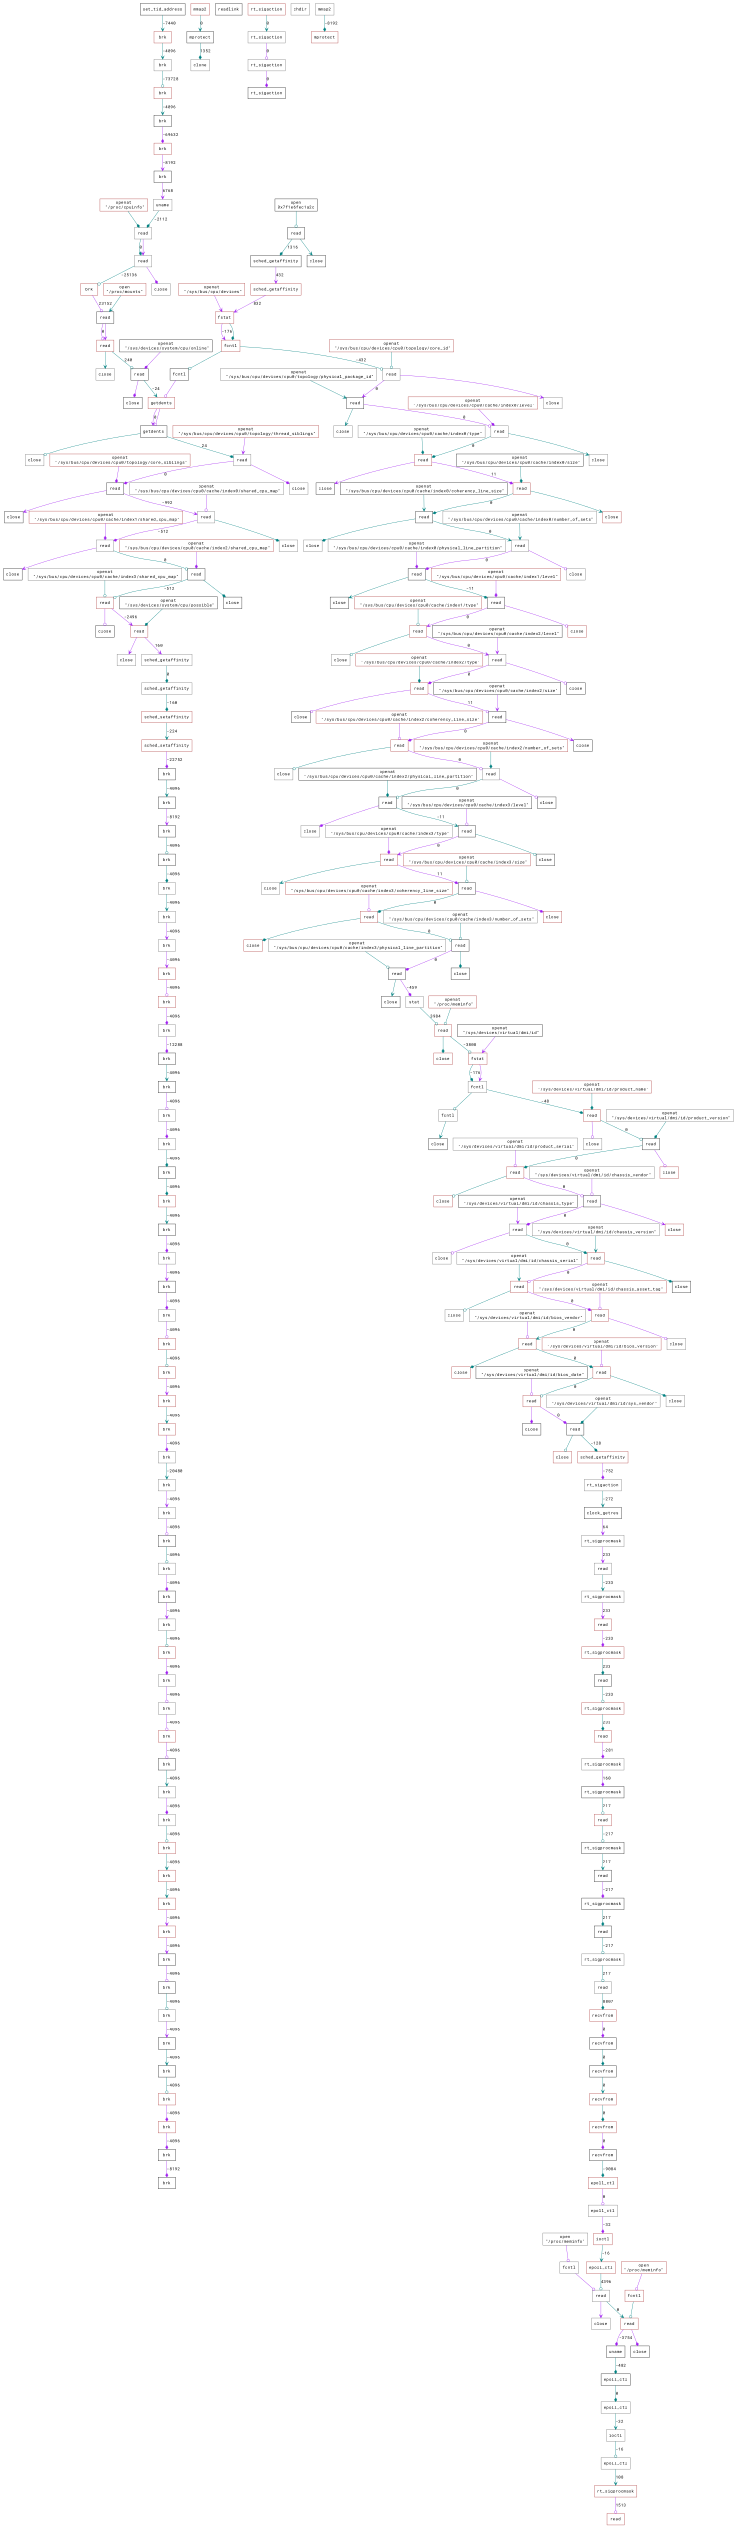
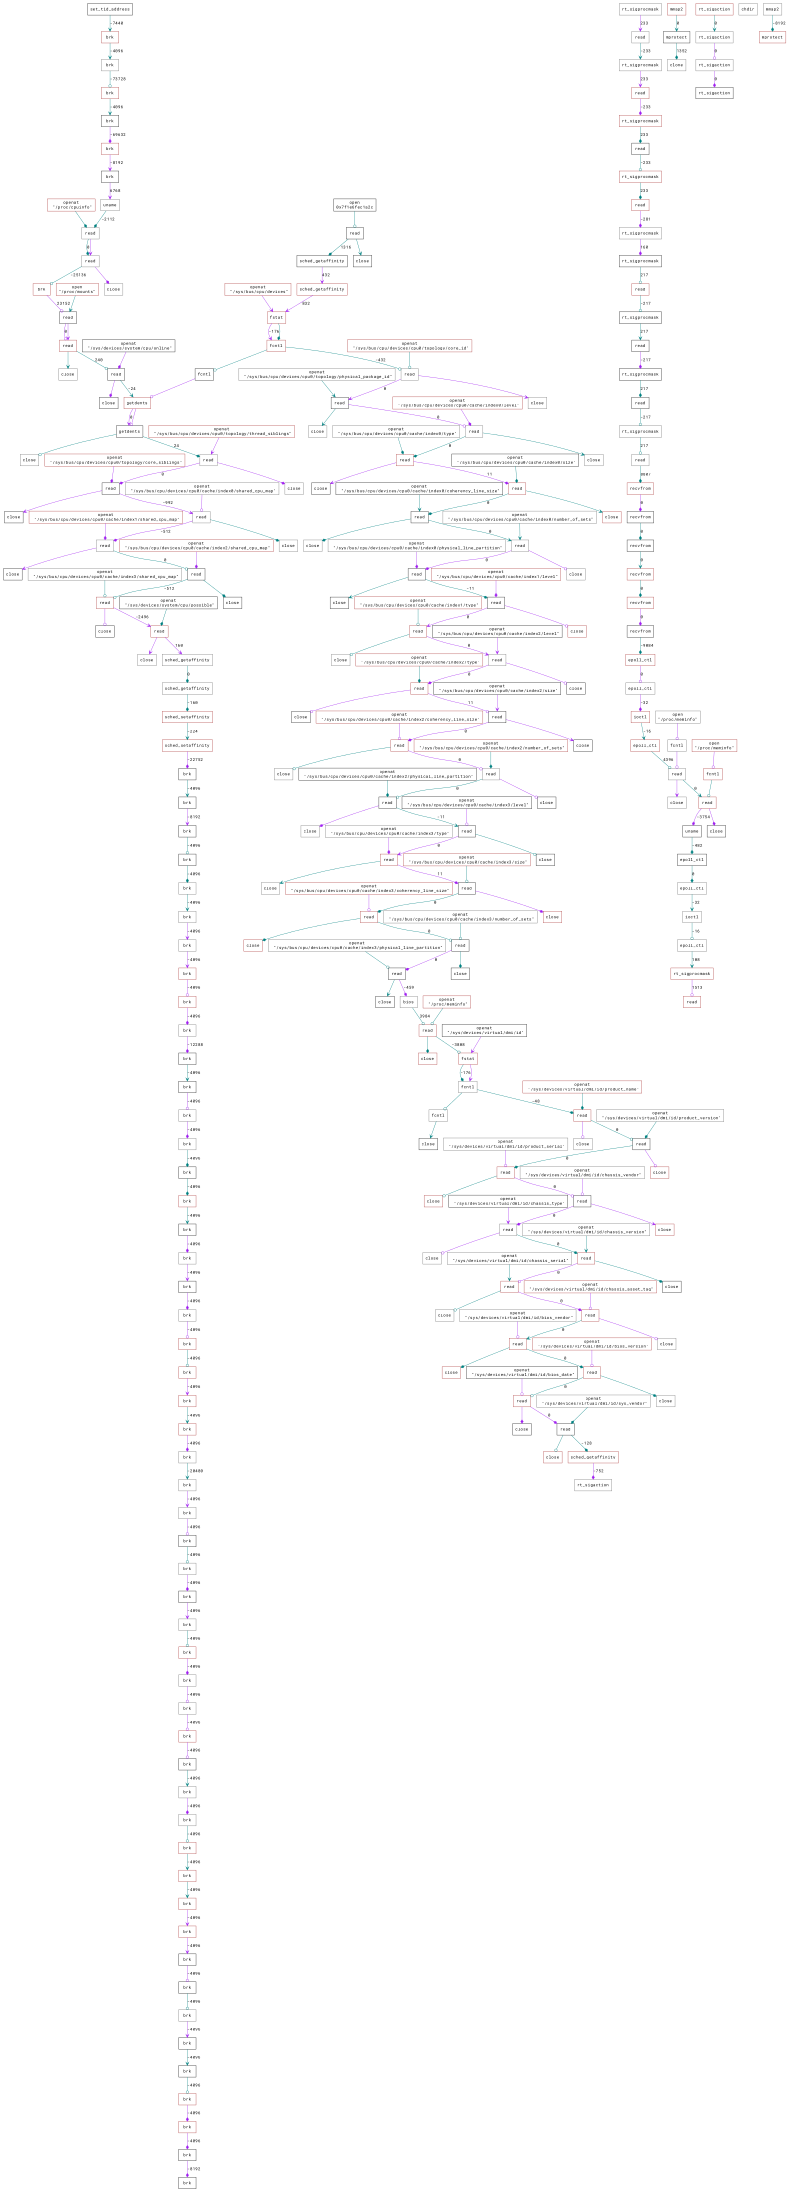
(229, 9) -> none
(415, 1002) -> (409, 1002)
(603, 1513) -> none
